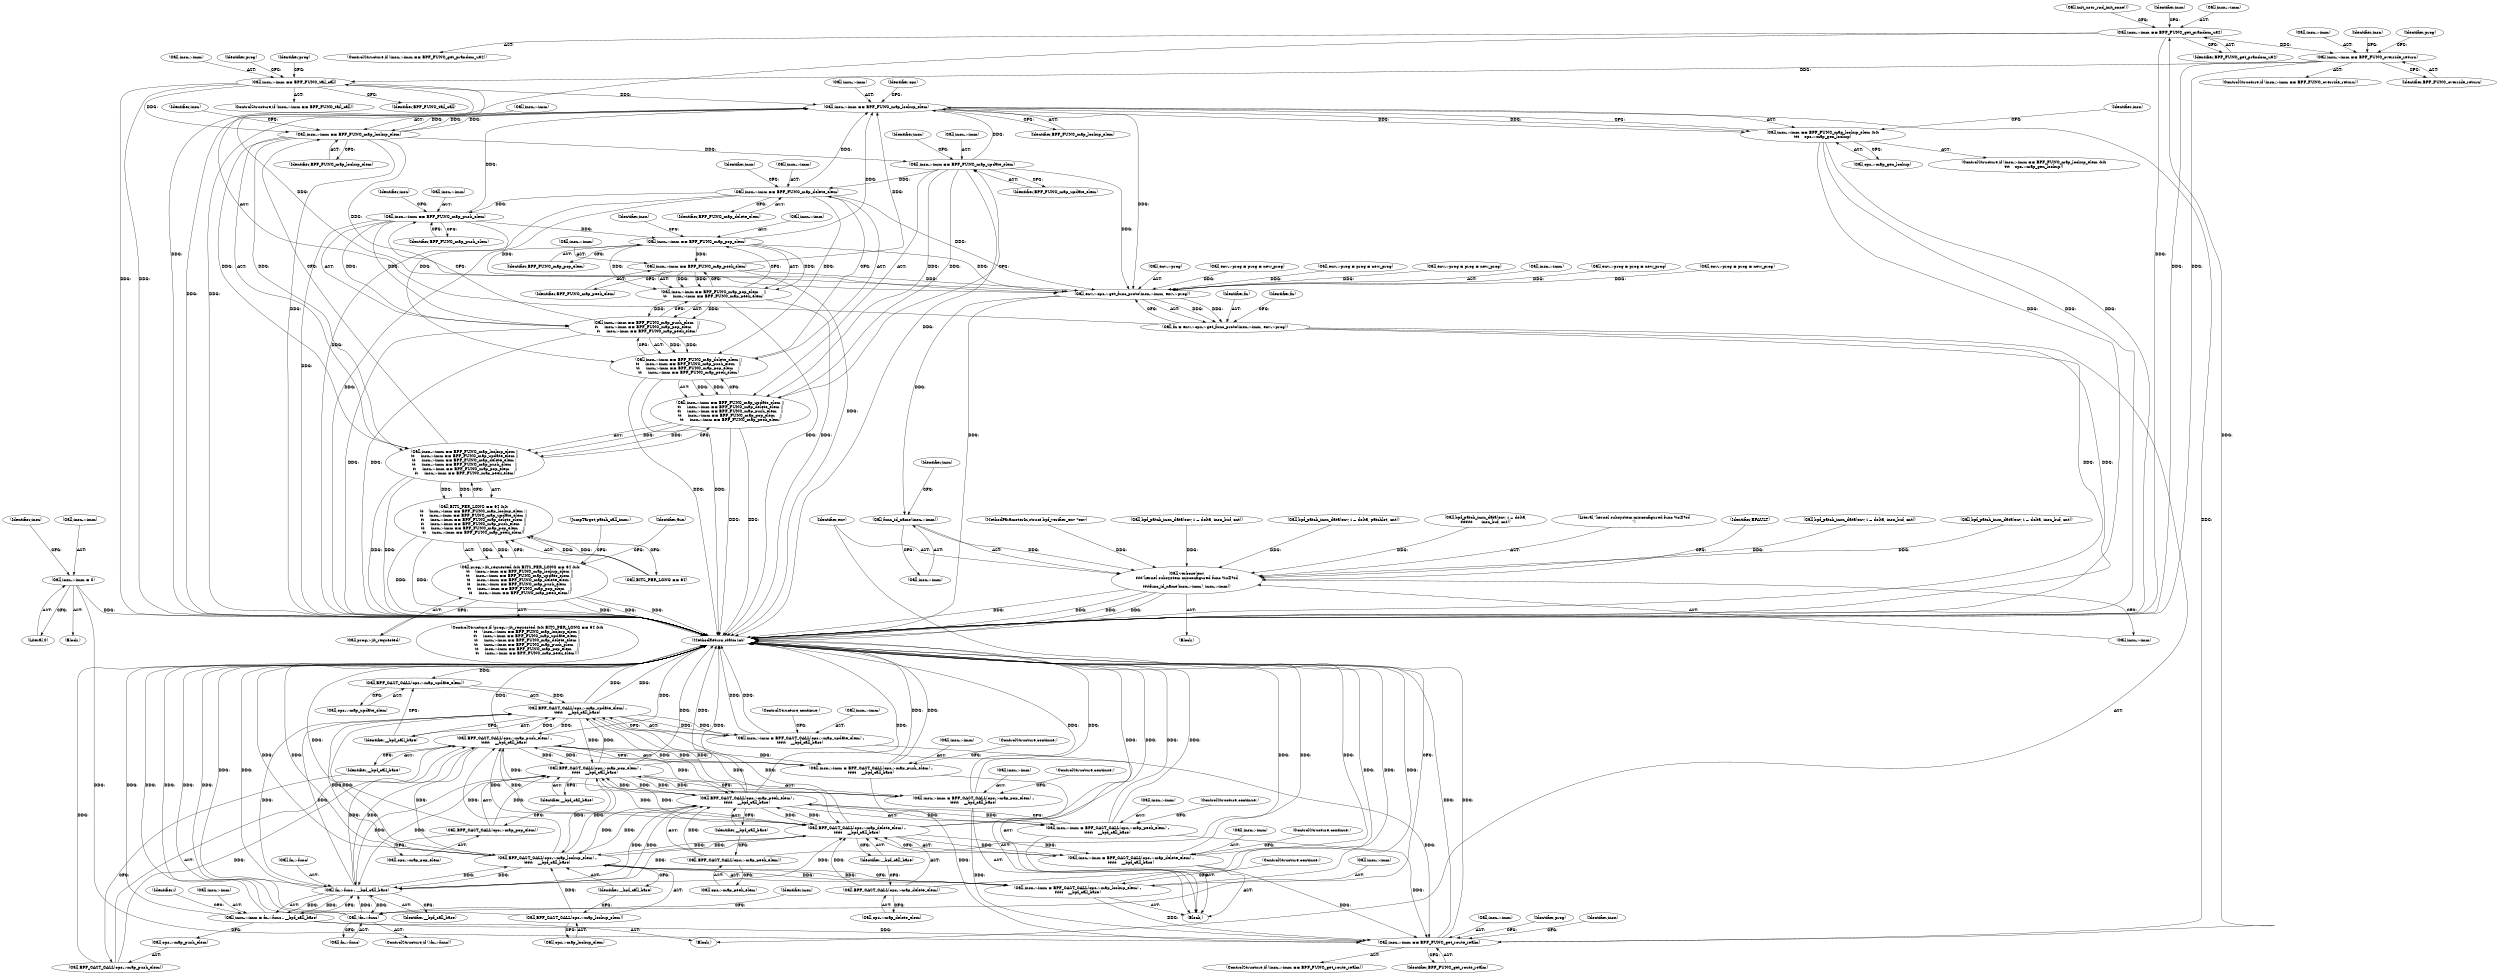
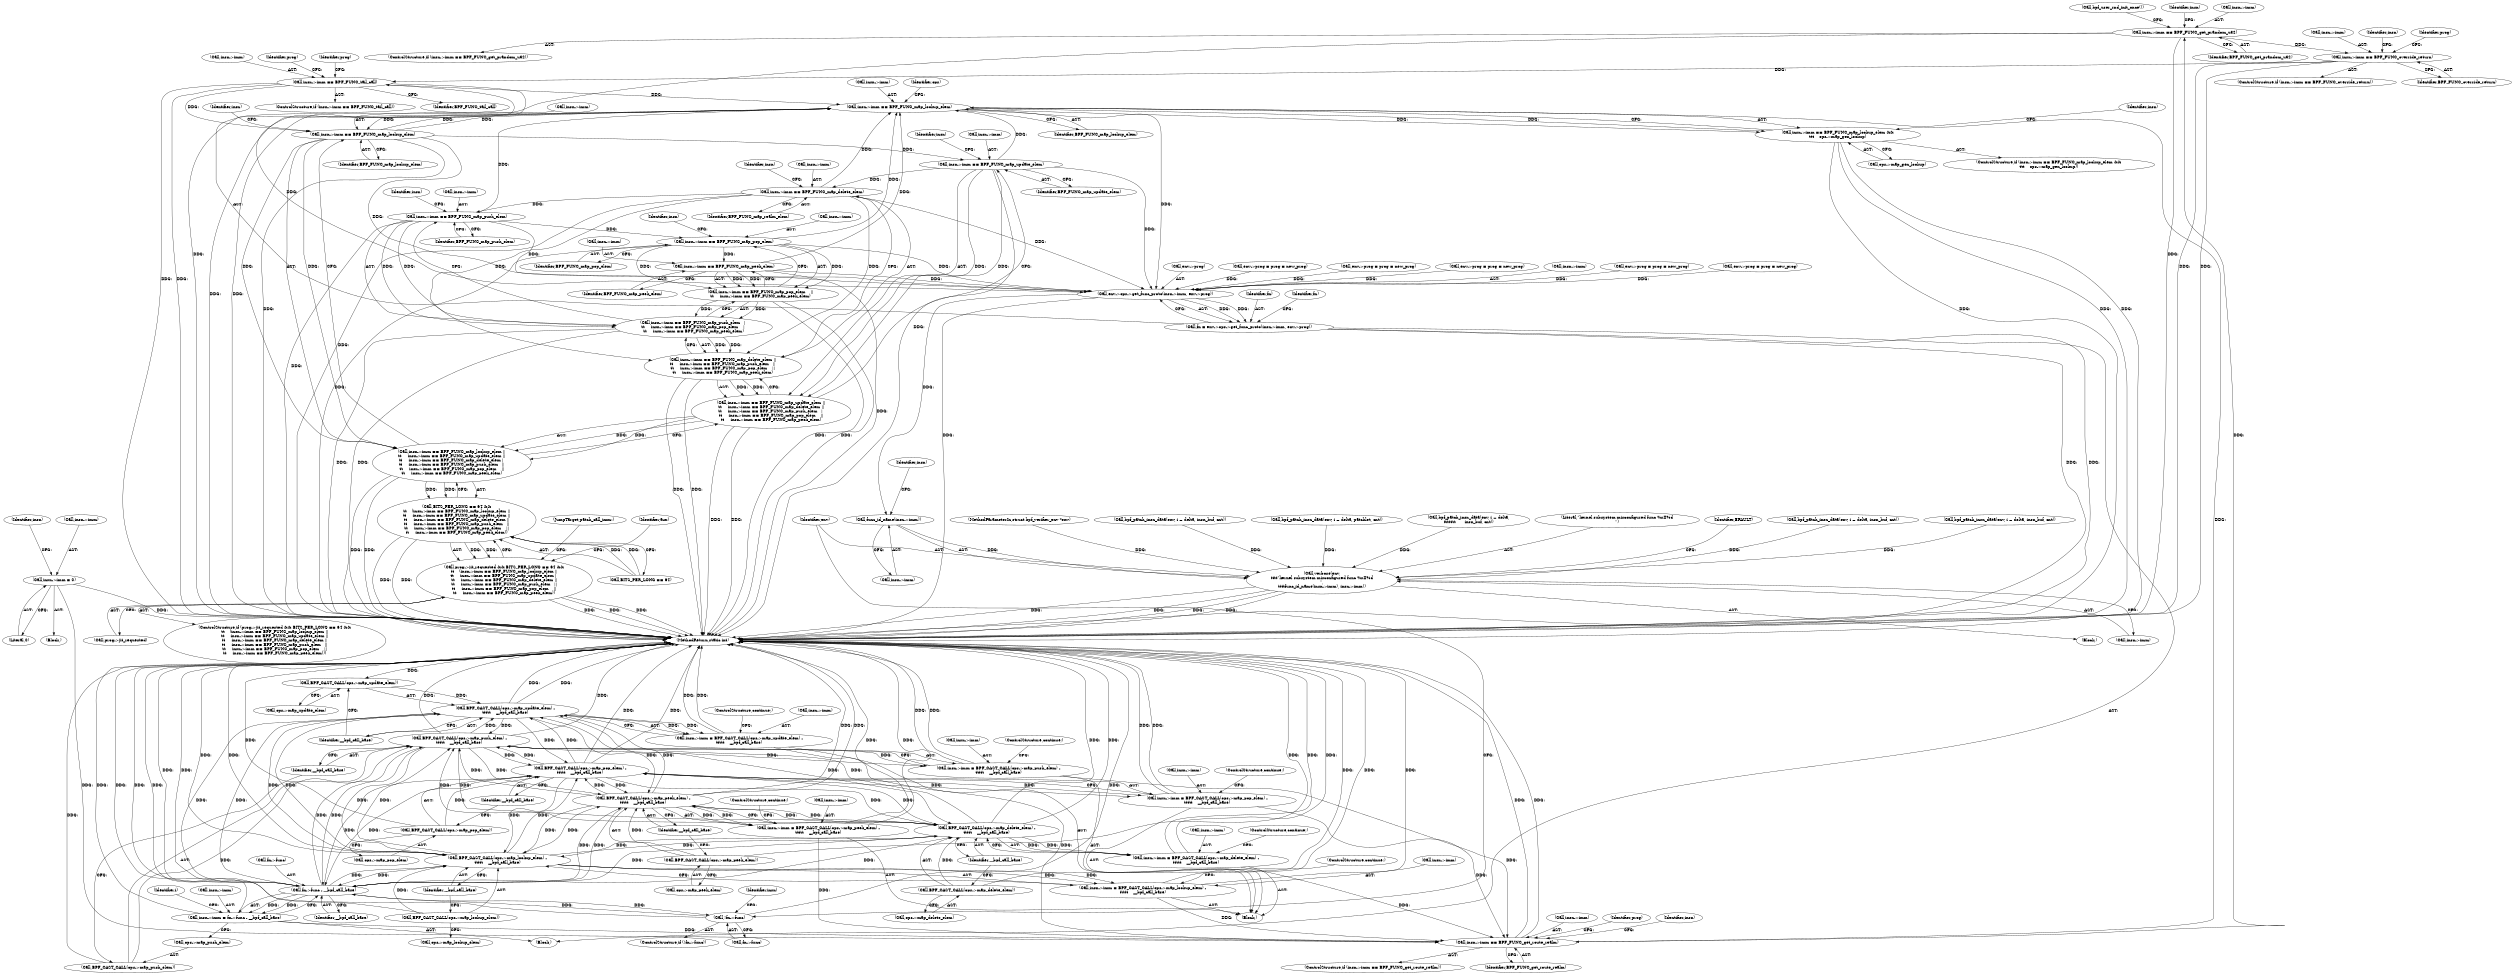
(2097, 8) -> (2113, 8)
(719, 217) -> (748, 217)
(577, 932) -> none
